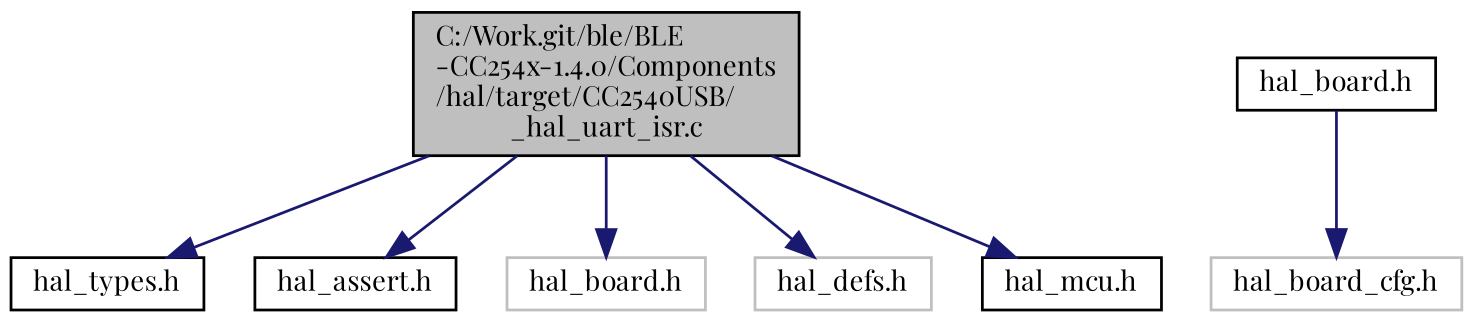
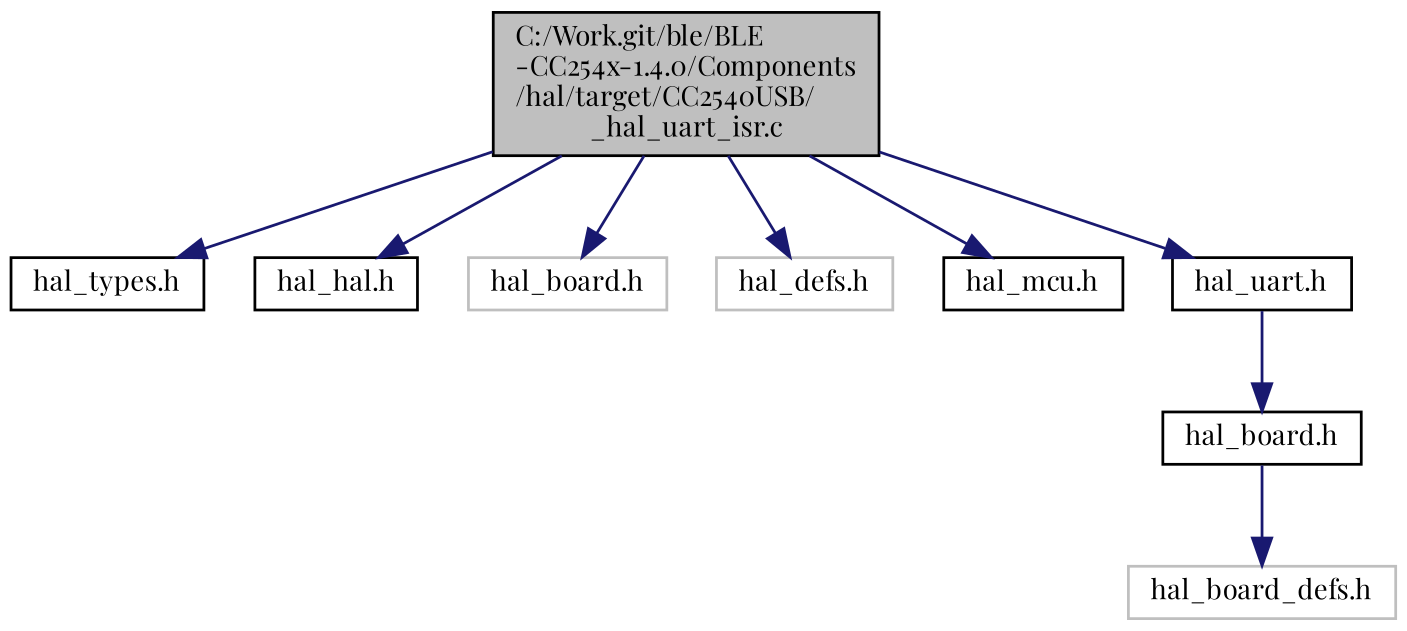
(355, 284) -> (336, 284)
none -> (1262, 284)
(1336, 284) -> (1262, 592)
